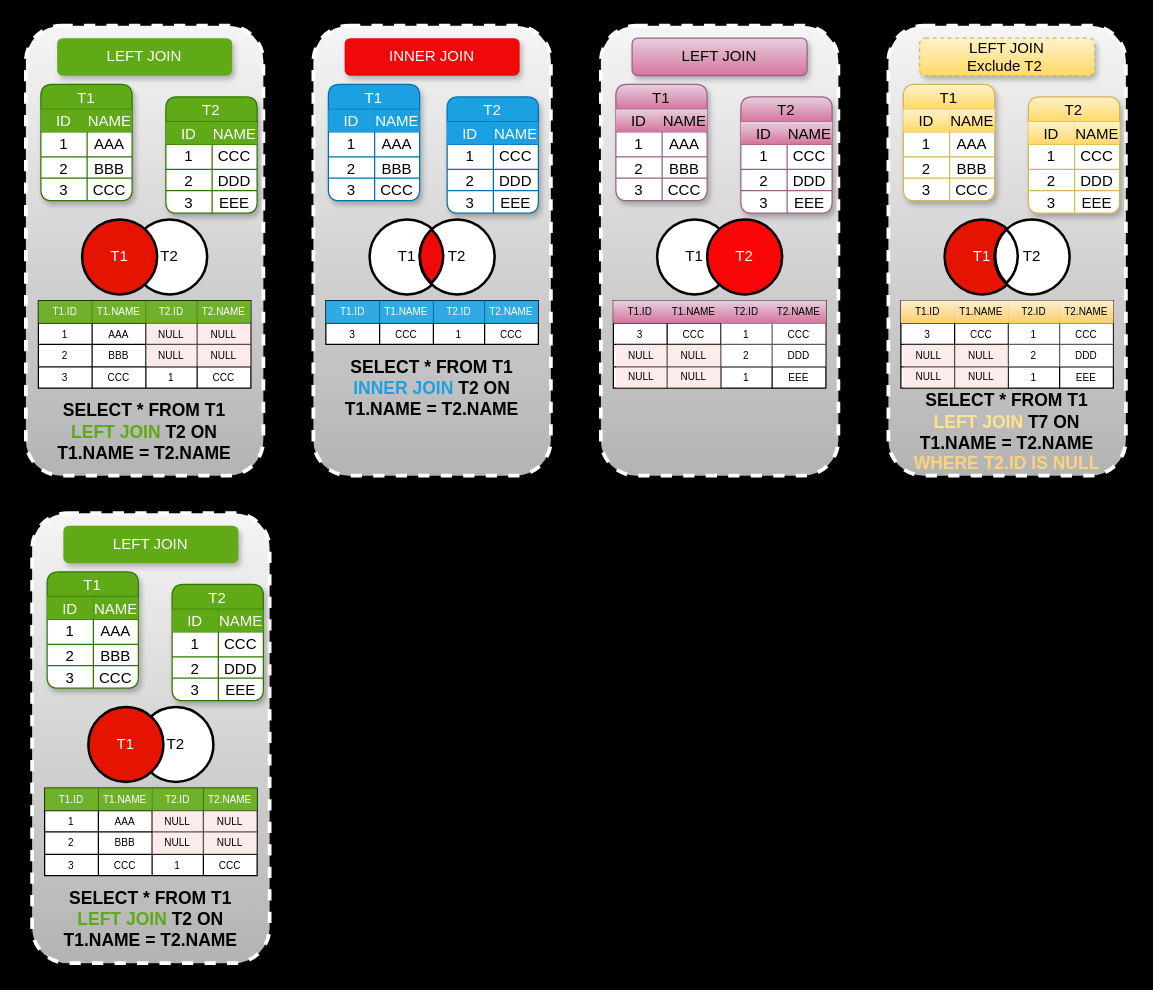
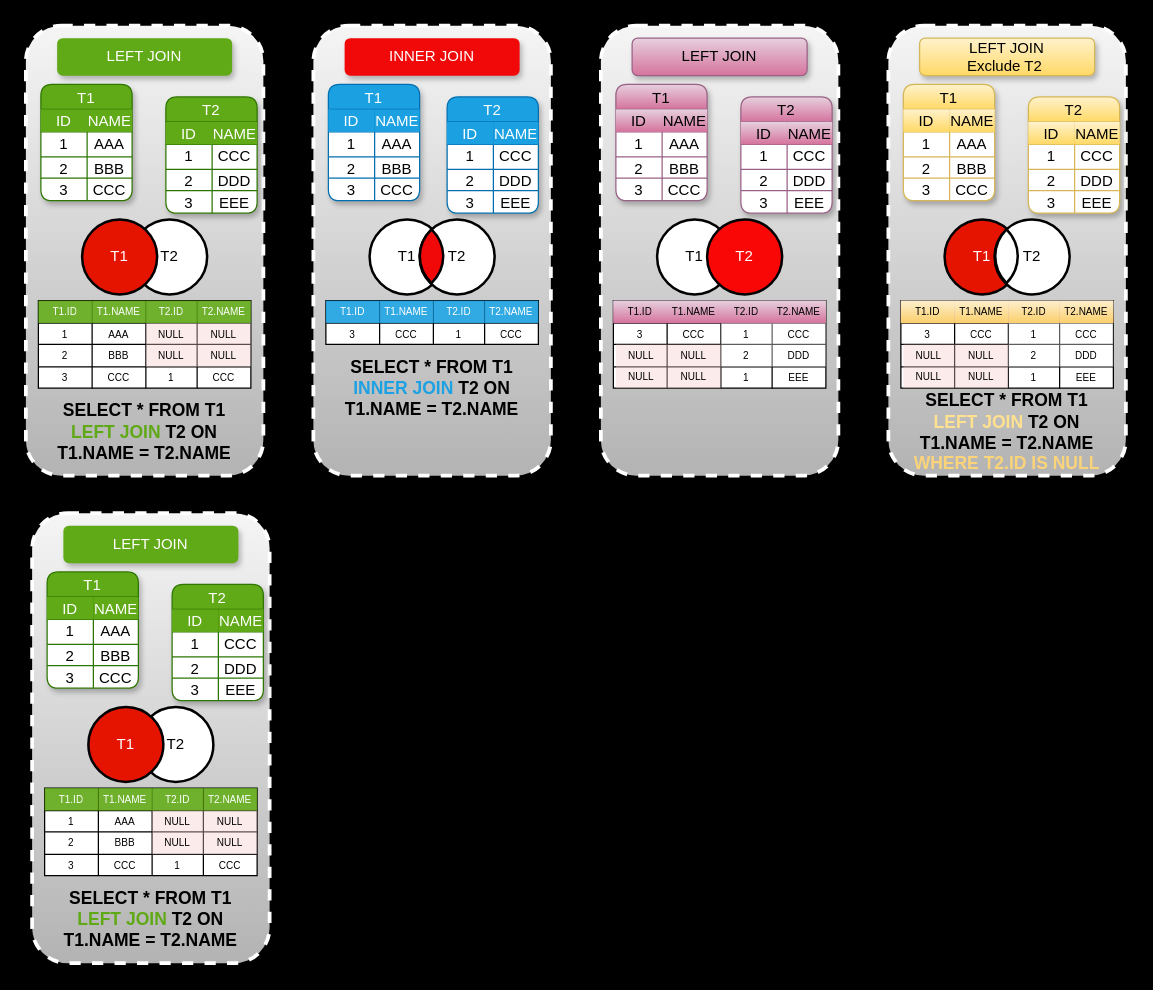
(1007, 57) -> (1007, 57)
(1007, 432) -> (1007, 432)
